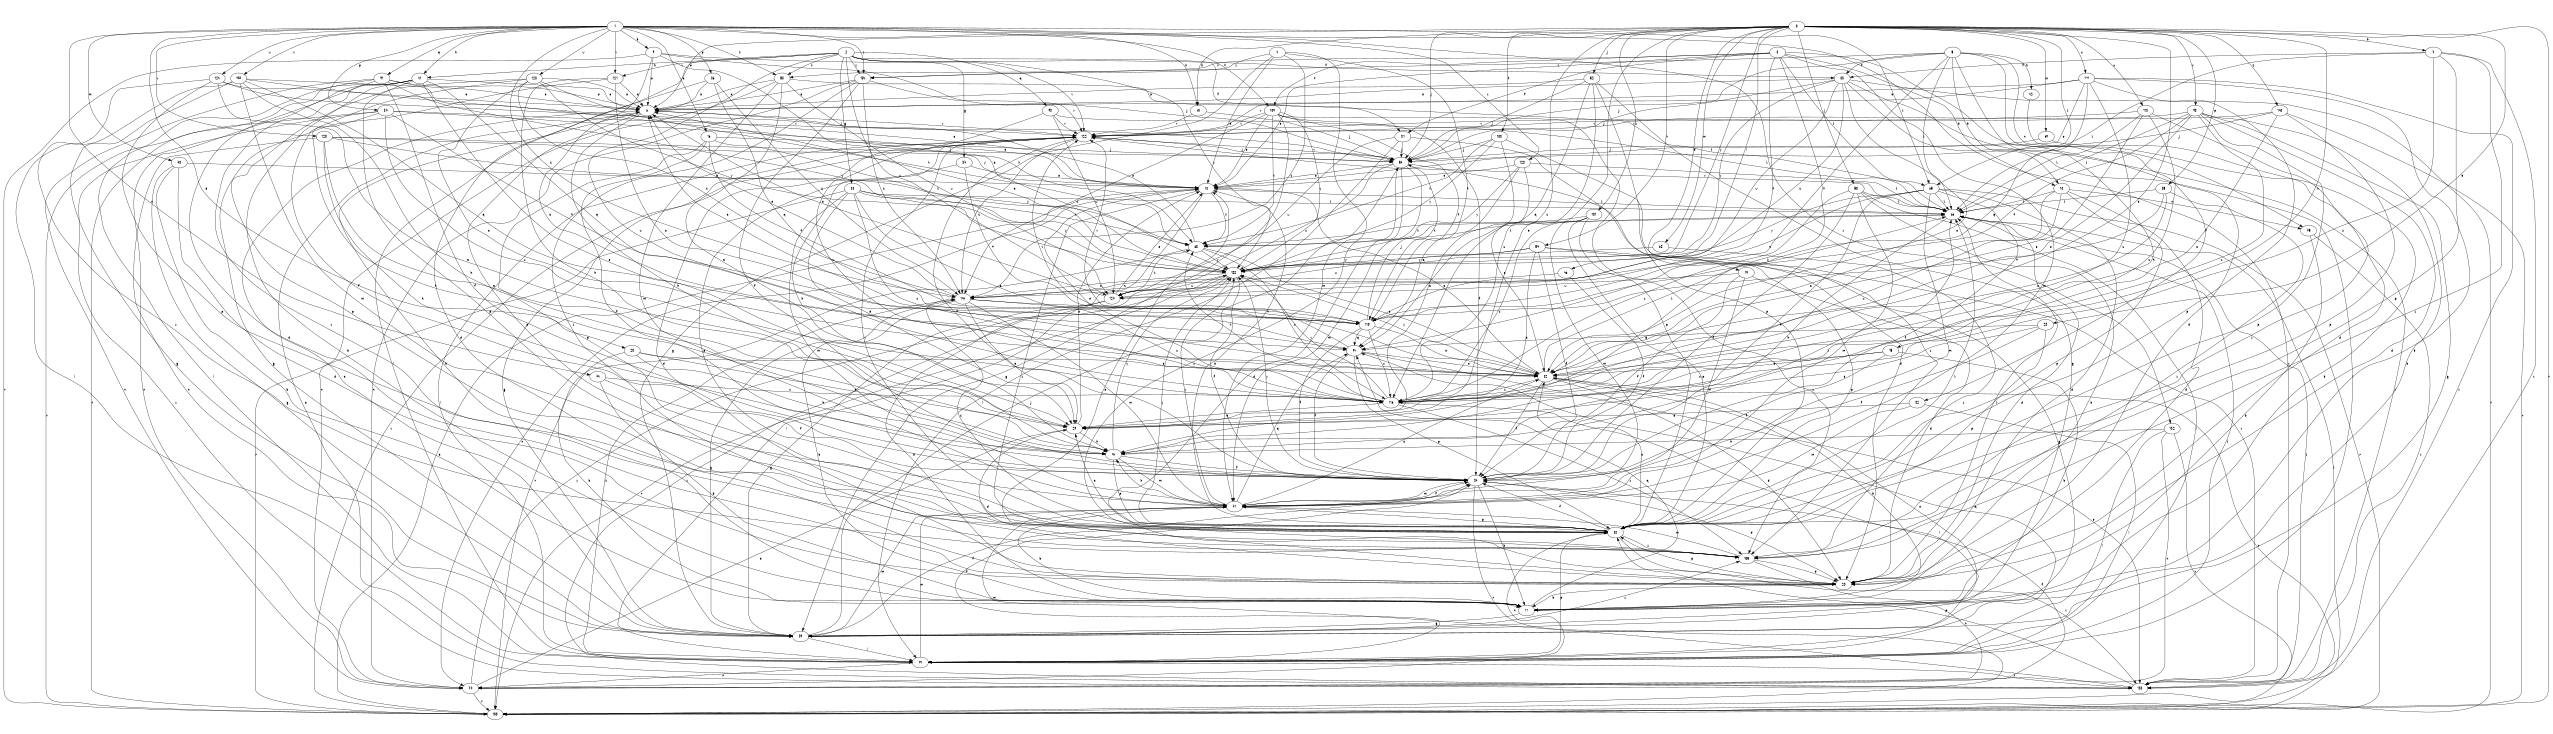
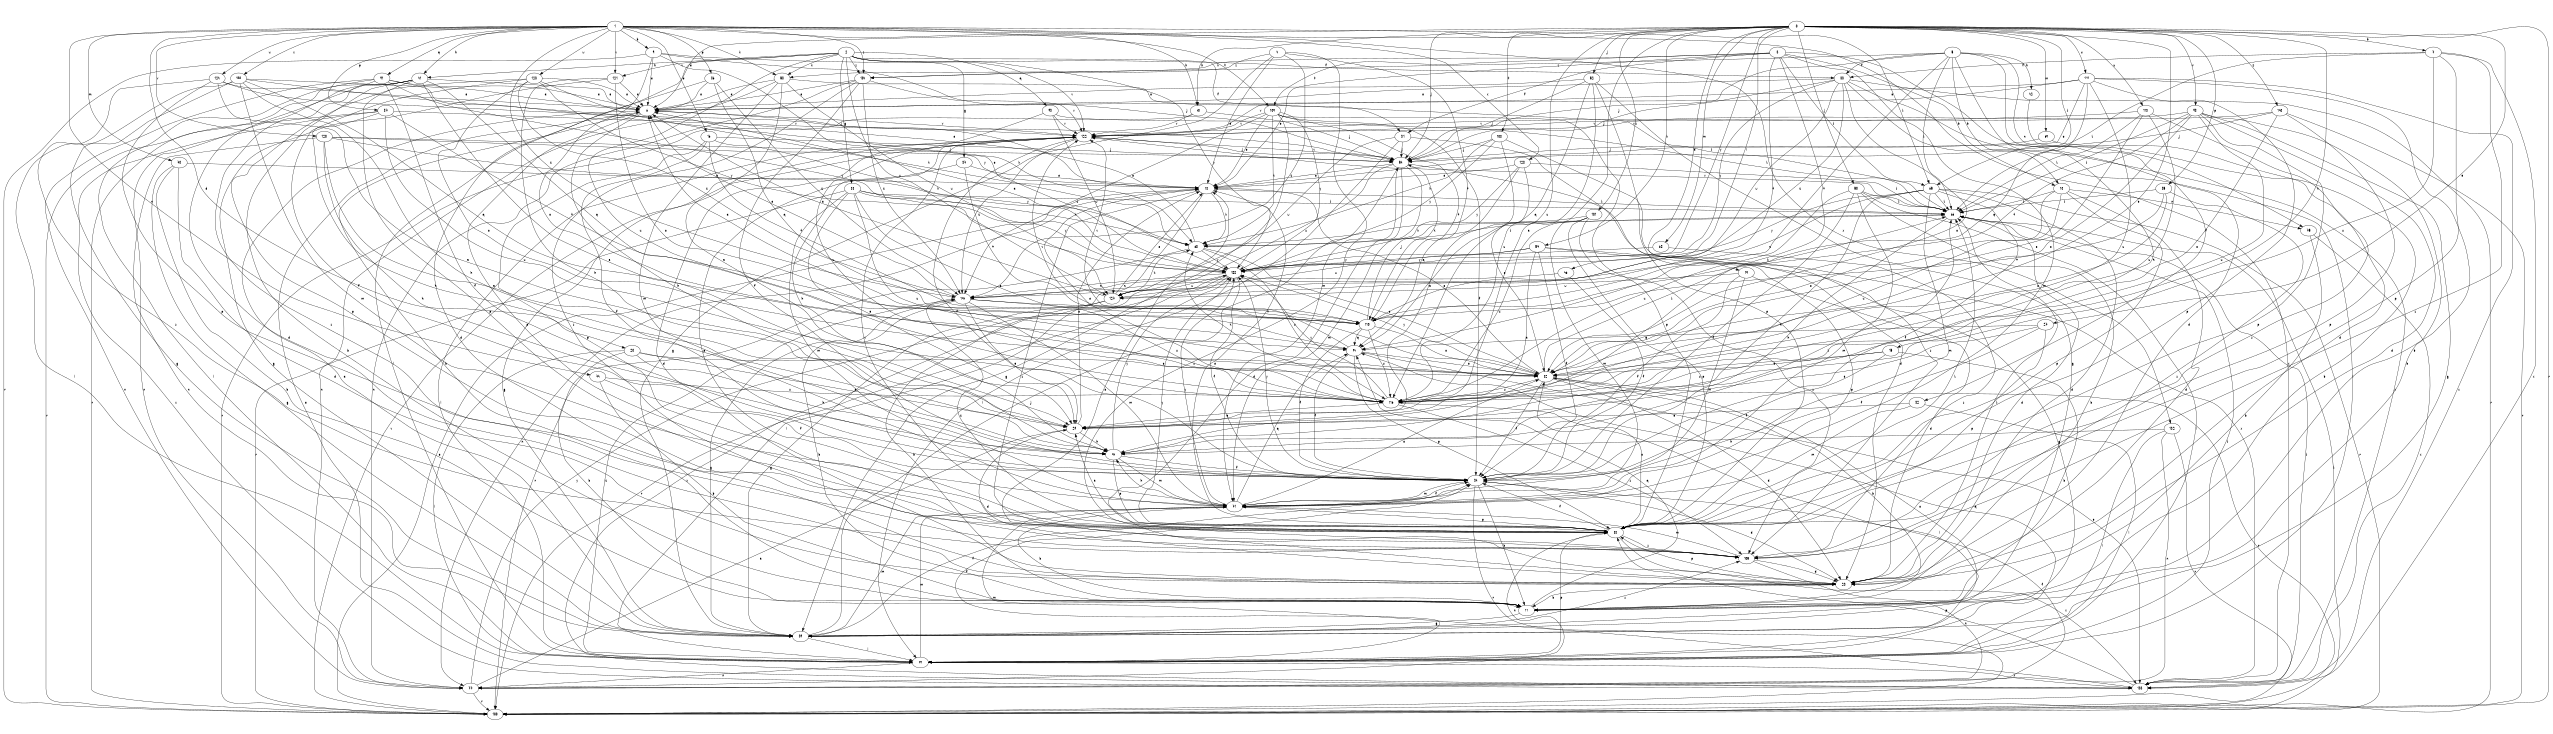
(738, 132) -> none
none -> (473, 195)
(2045, 325) -> (2045, 325)
none -> (492, 637)
